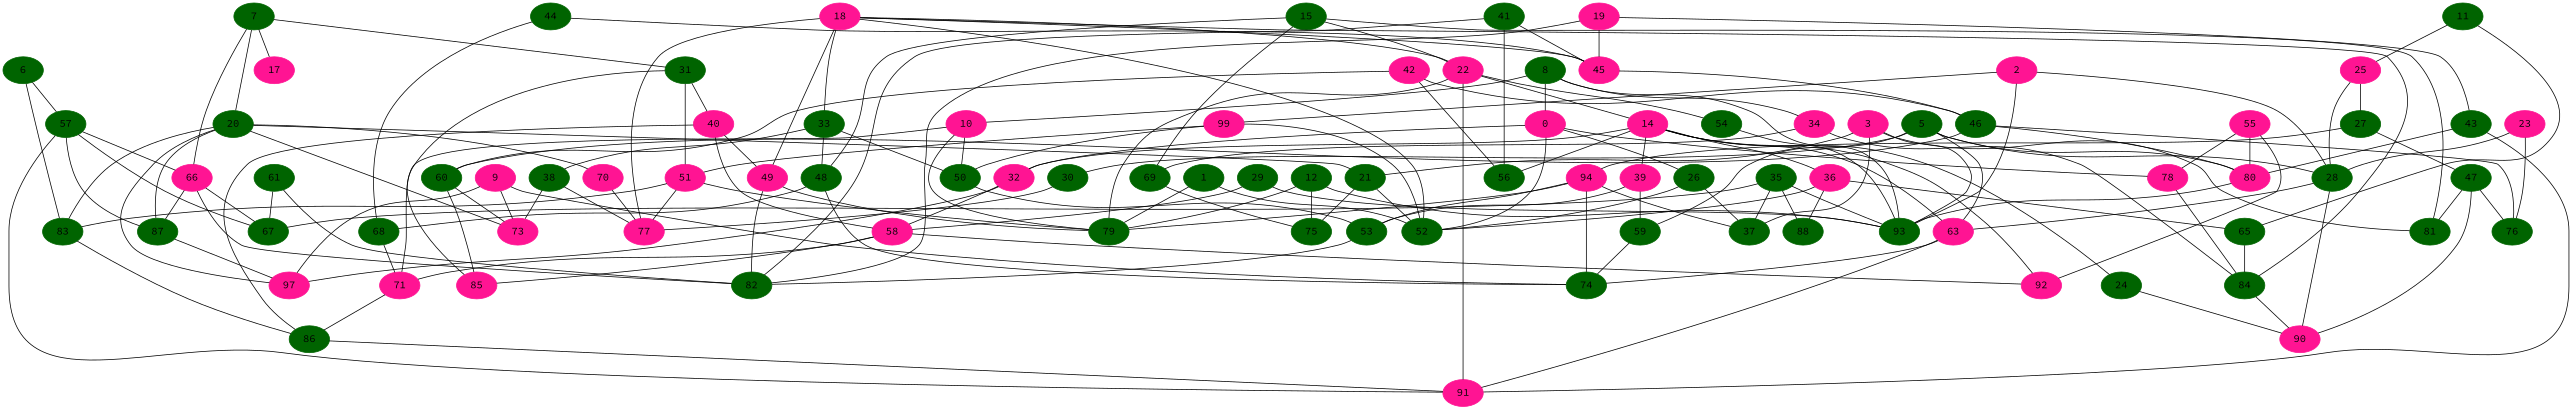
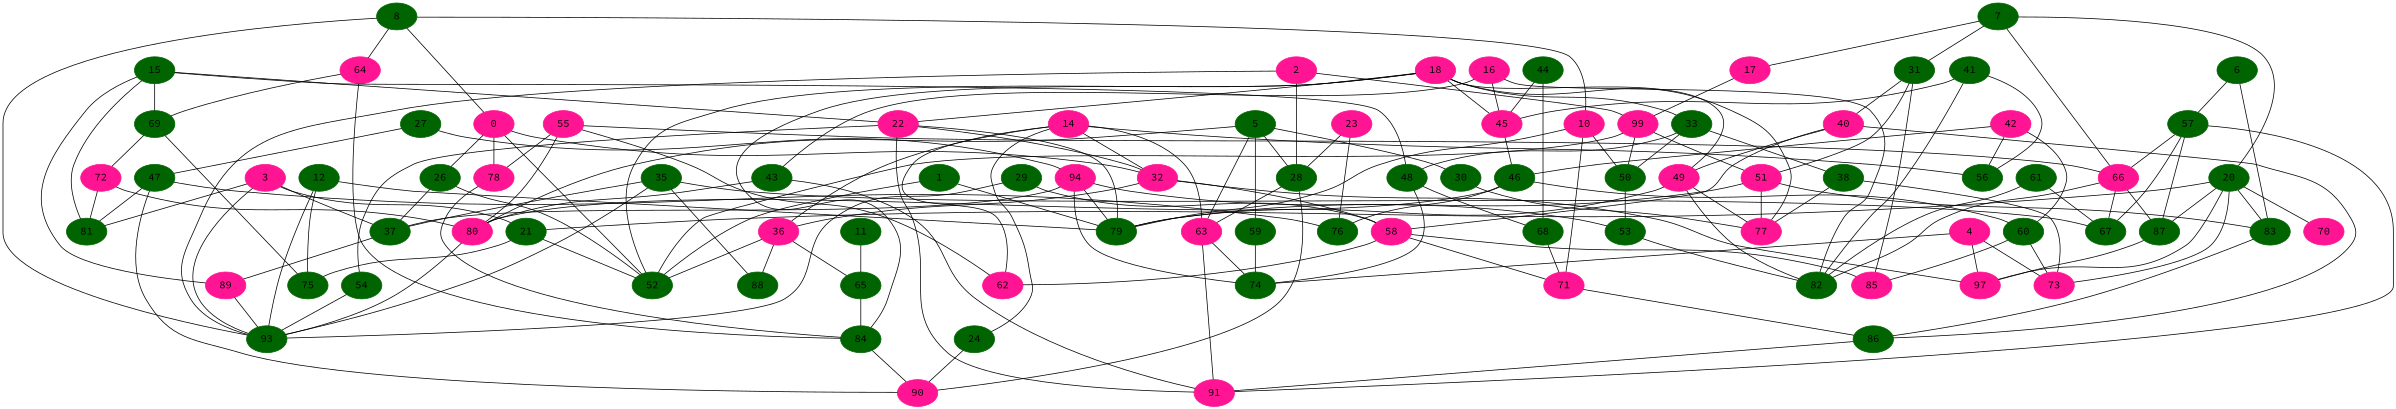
(1599, 16) -> (1489, 70)
(2360, 70) -> none
(1552, 96) -> (1031, 143)
none -> (1674, 106)
(1814, 124) -> (360, 70)
none -> (1418, 142)
none -> (101, 178)
(495, 178) -> (1970, 232)
(1640, 178) -> none
(623, 204) -> (1723, 206)
none -> (968, 205)
none -> (226, 285)
(2041, 285) -> (1003, 285)
